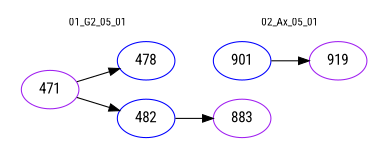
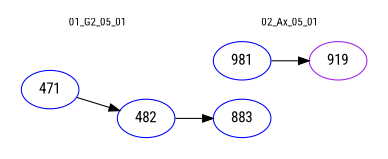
(146, 61) -> none
(242, 61) -> (242, 61)
(50, 90) -> (50, 90)
(242, 118) -> (242, 118)
